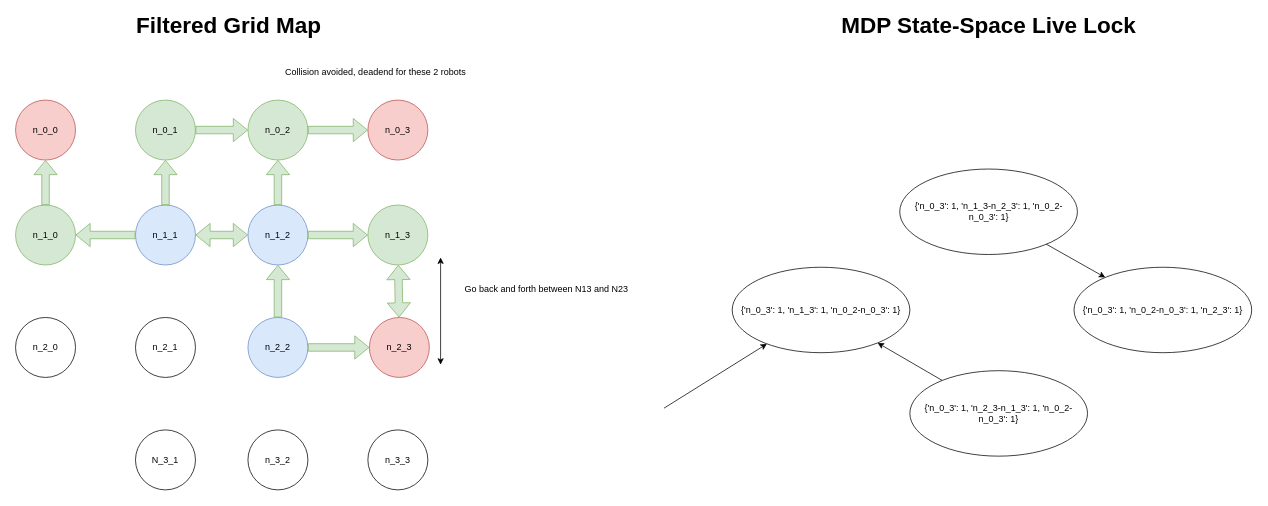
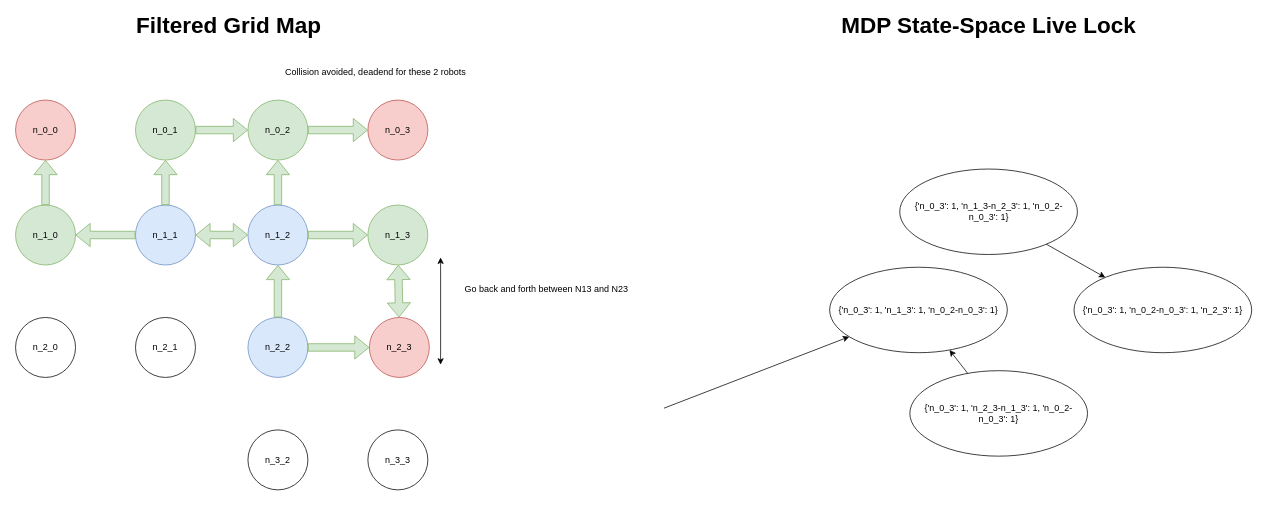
(821, 310) -> (919, 310)
(165, 460) -> none
